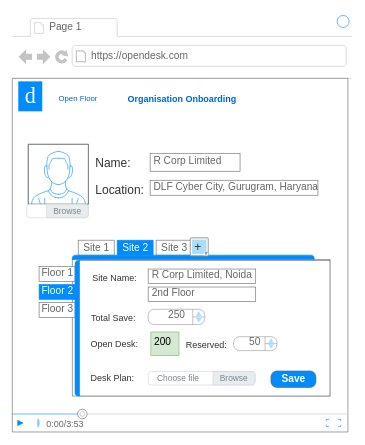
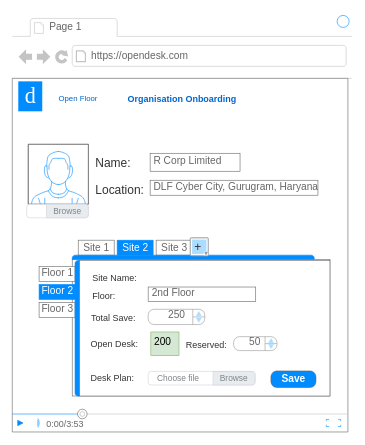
(202, 276) -> none
none -> (114, 296)
